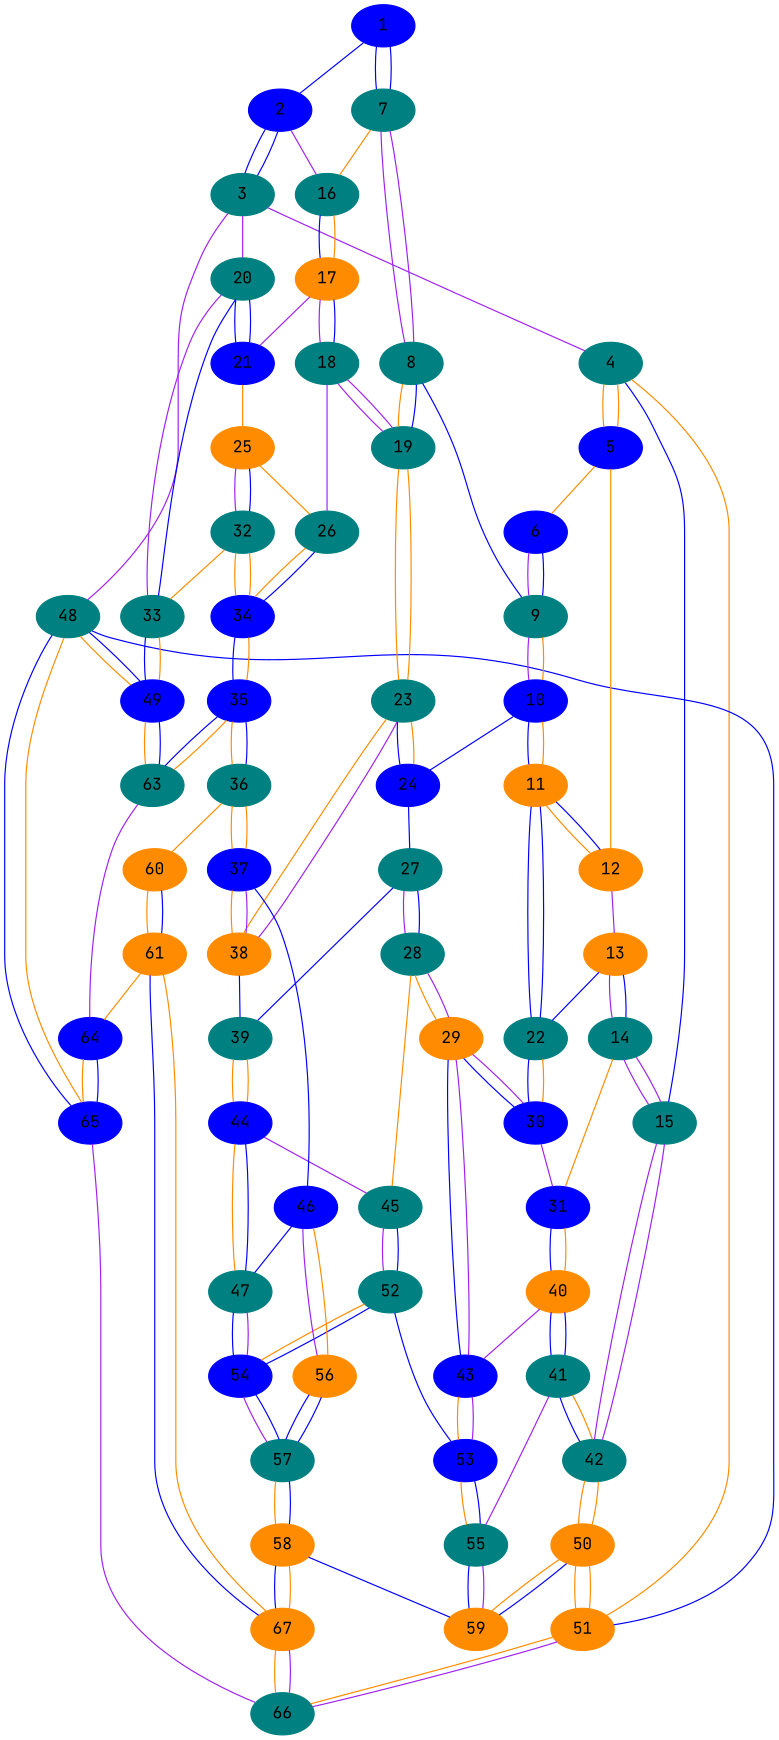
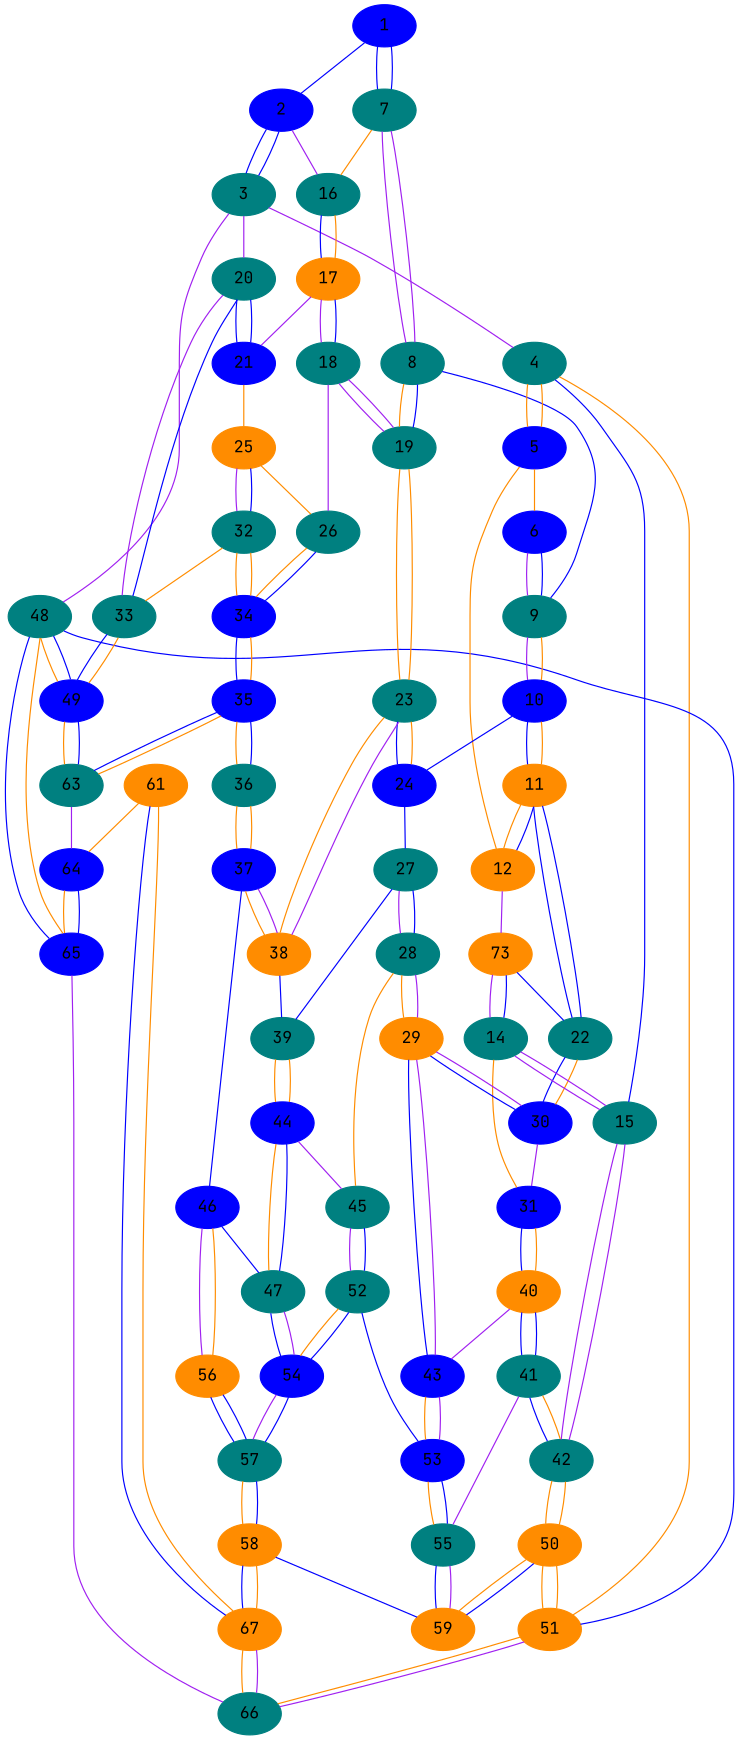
(155, 870) -> none
(615, 954) -> (501, 954)
